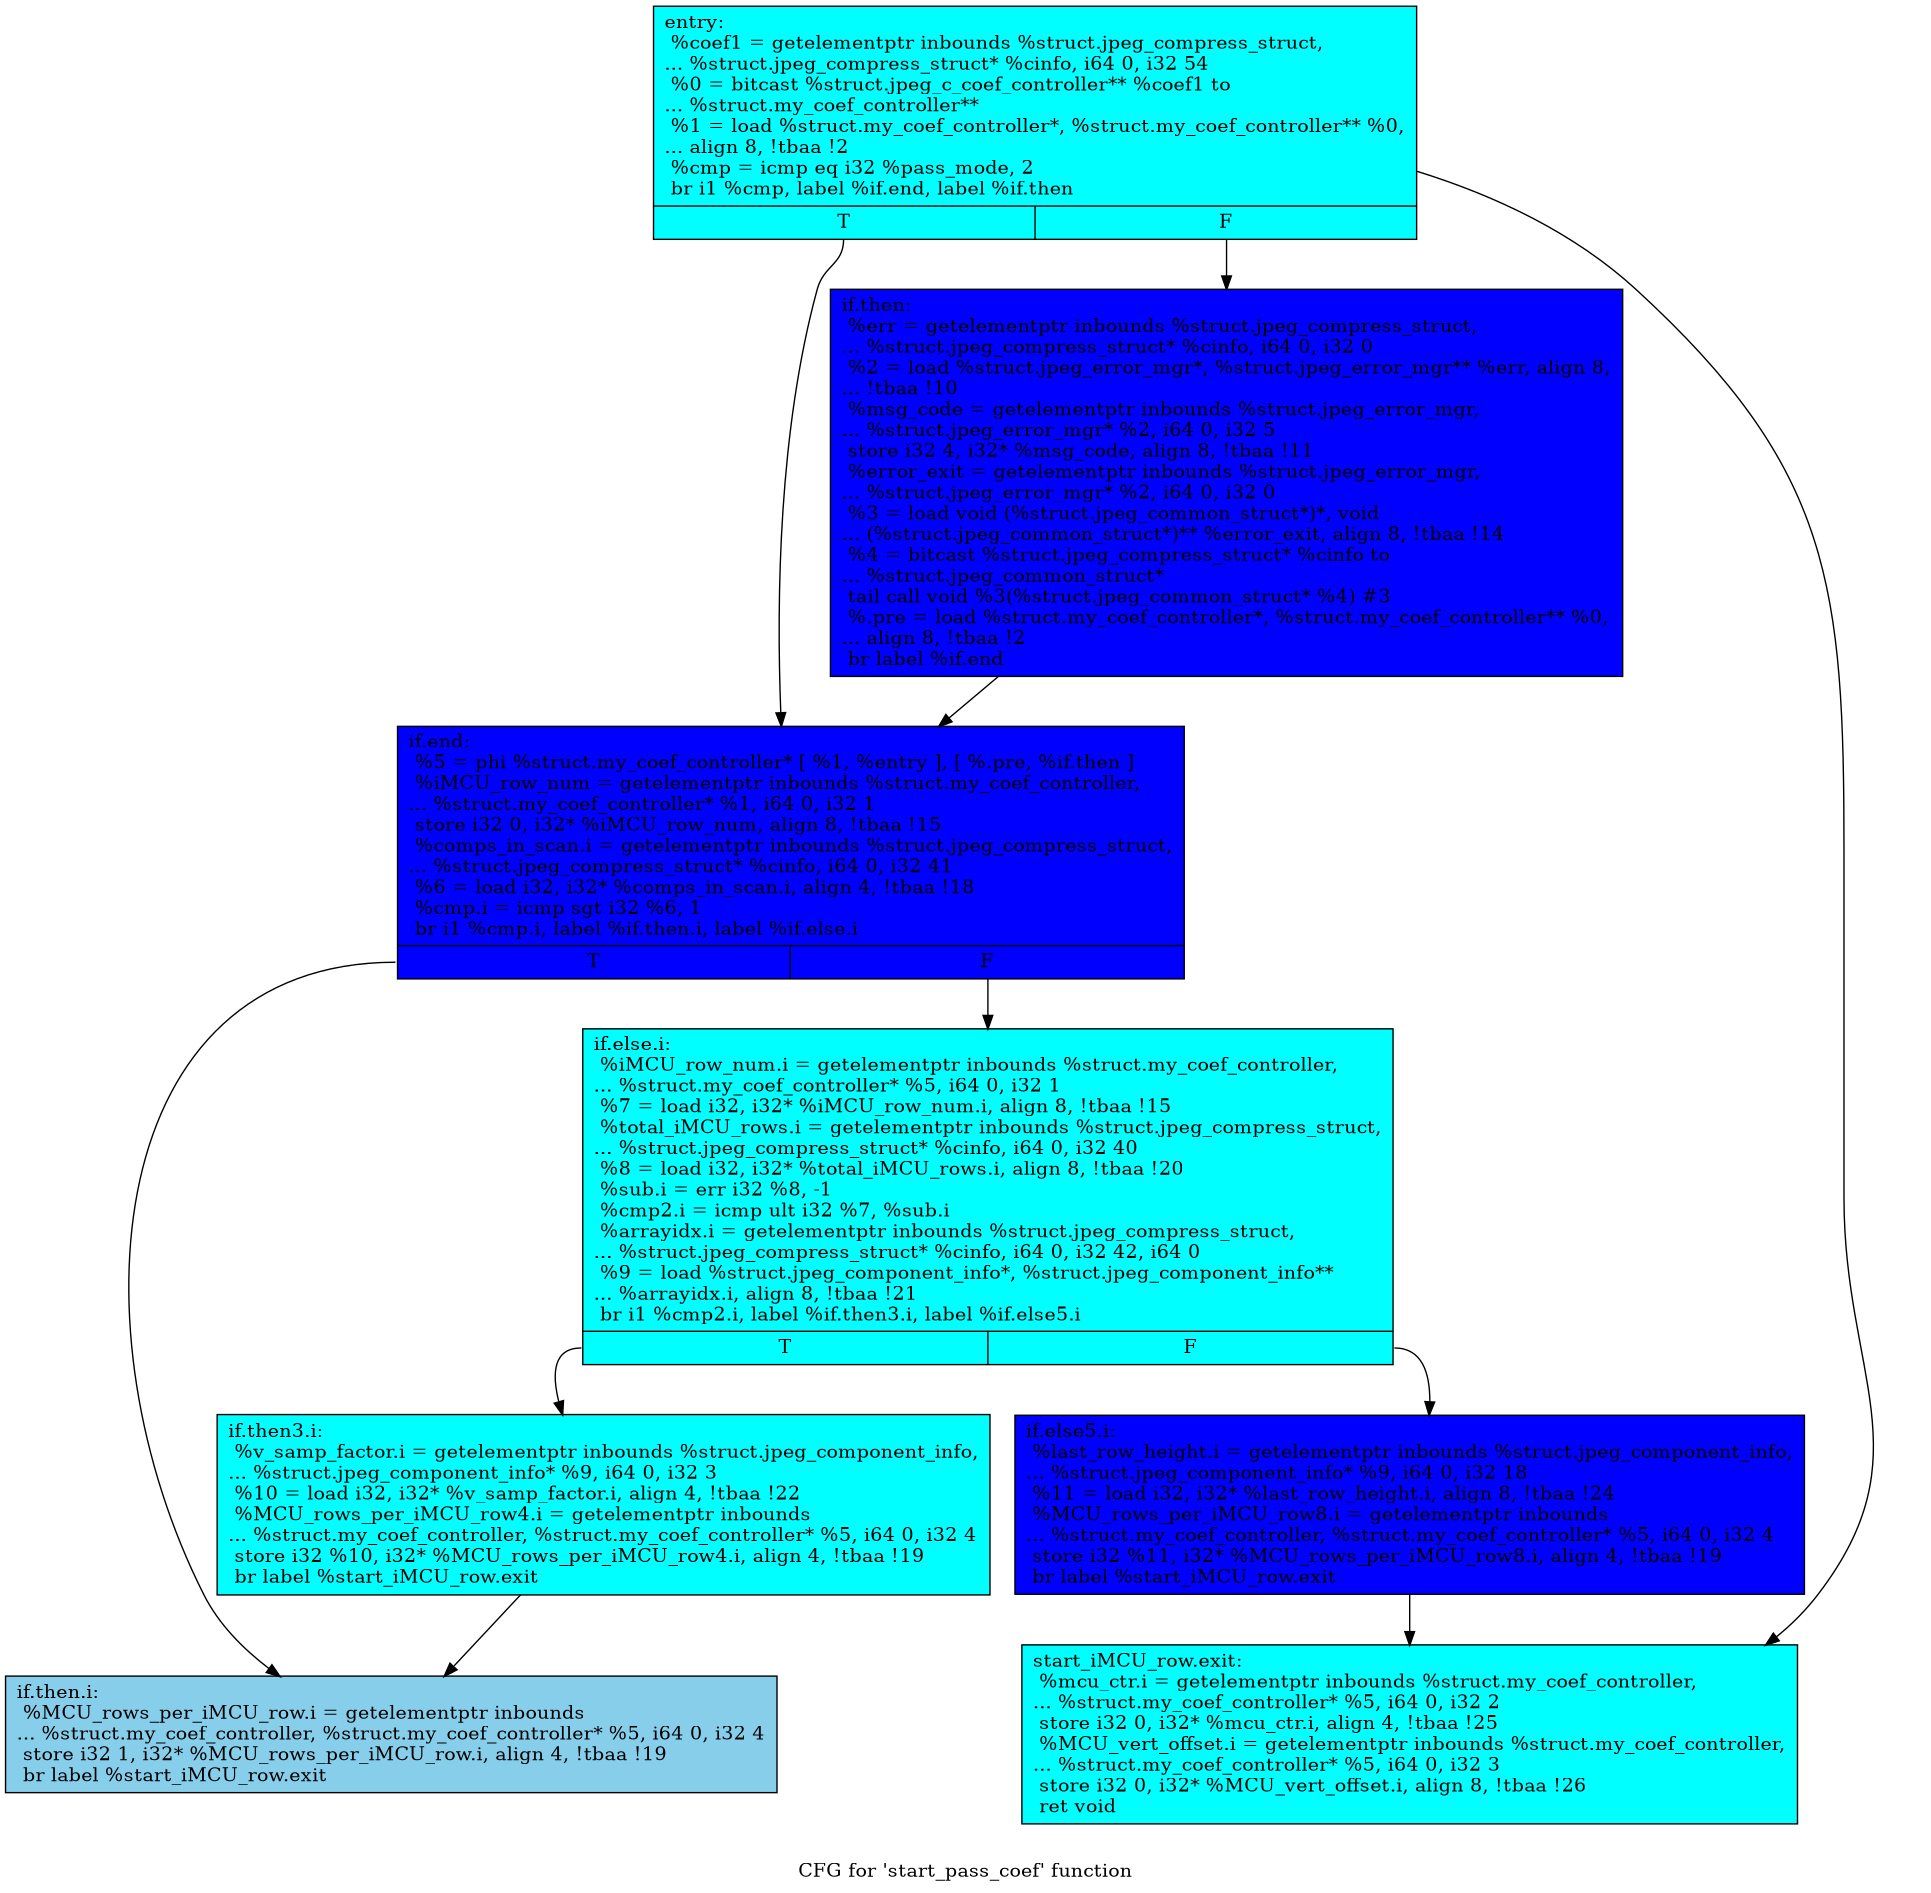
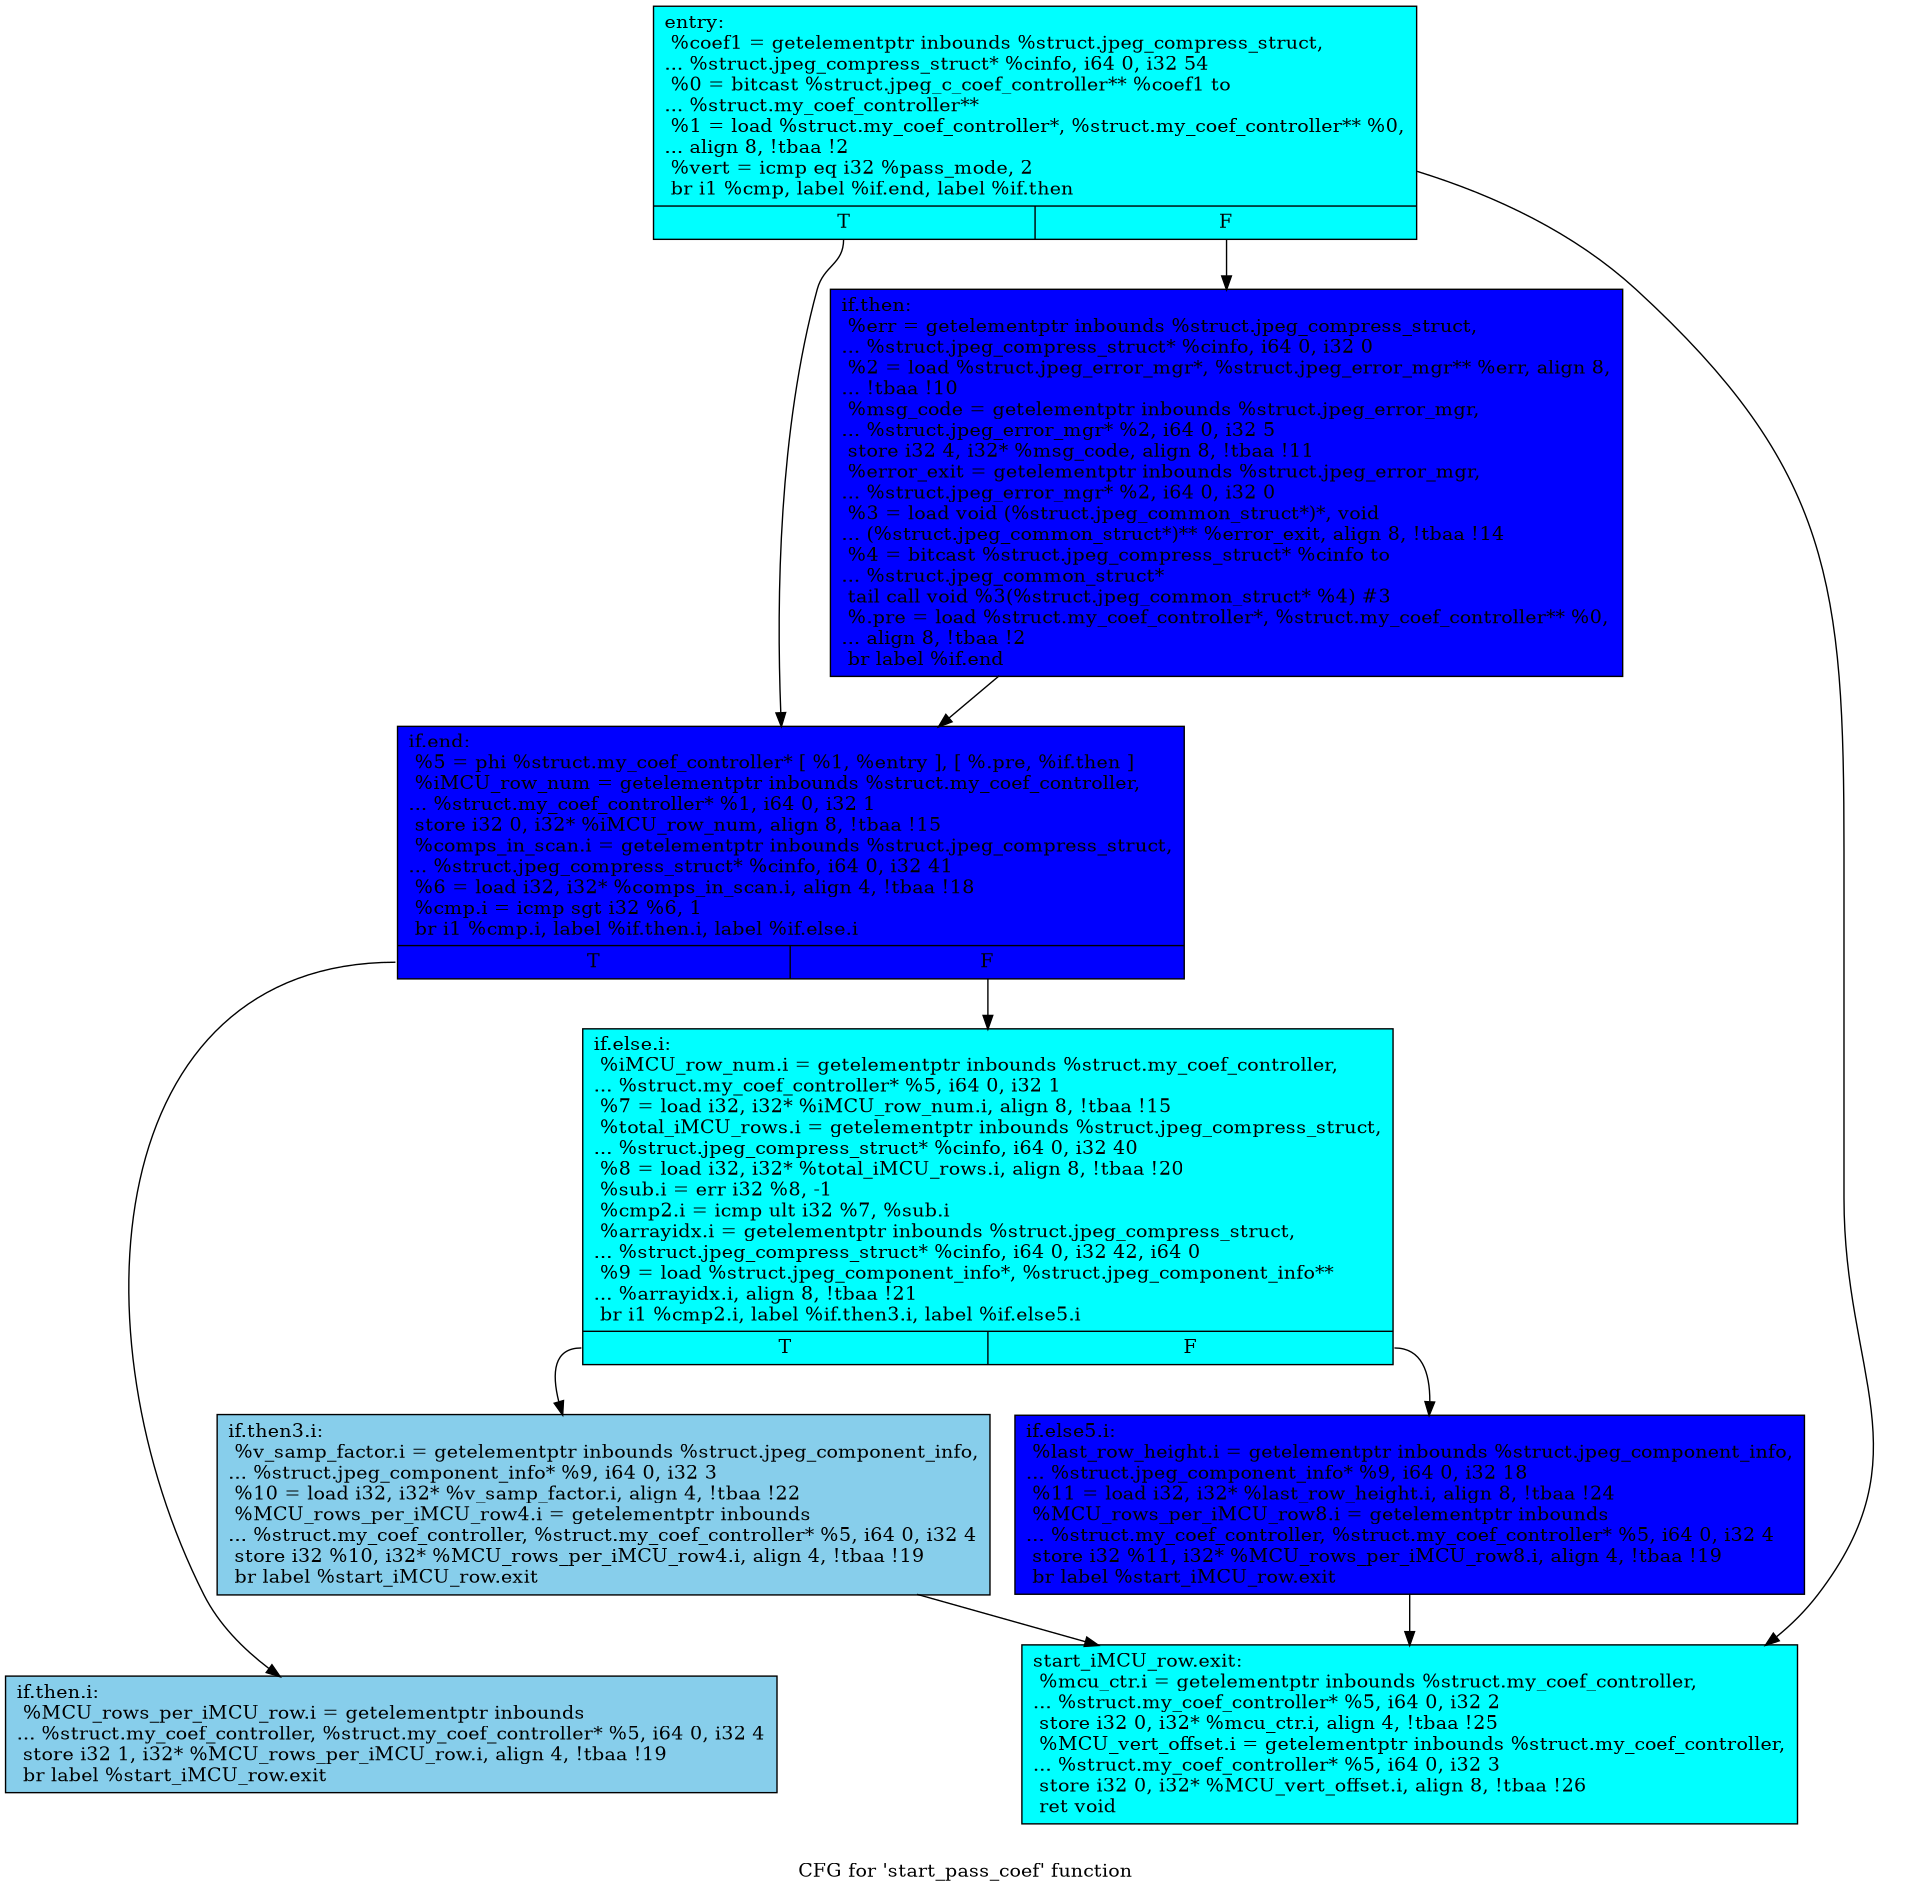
(850, 168) -> (849, 168)
(604, 1505) -> (604, 1505)
(487, 1630) -> (1001, 1618)
